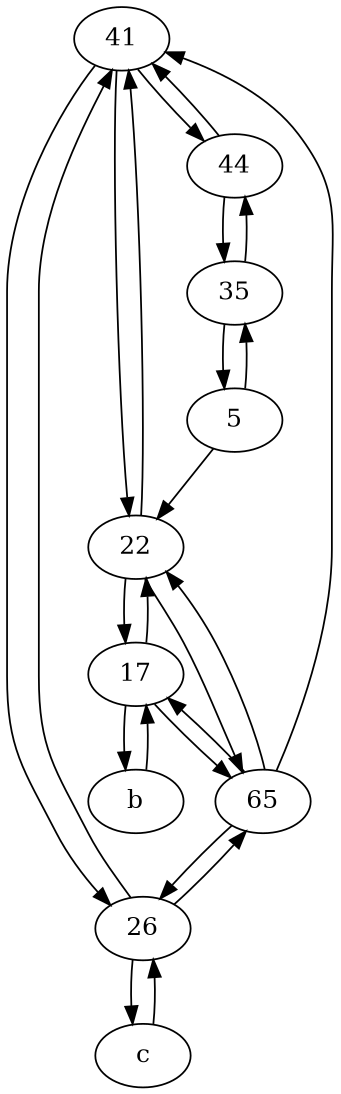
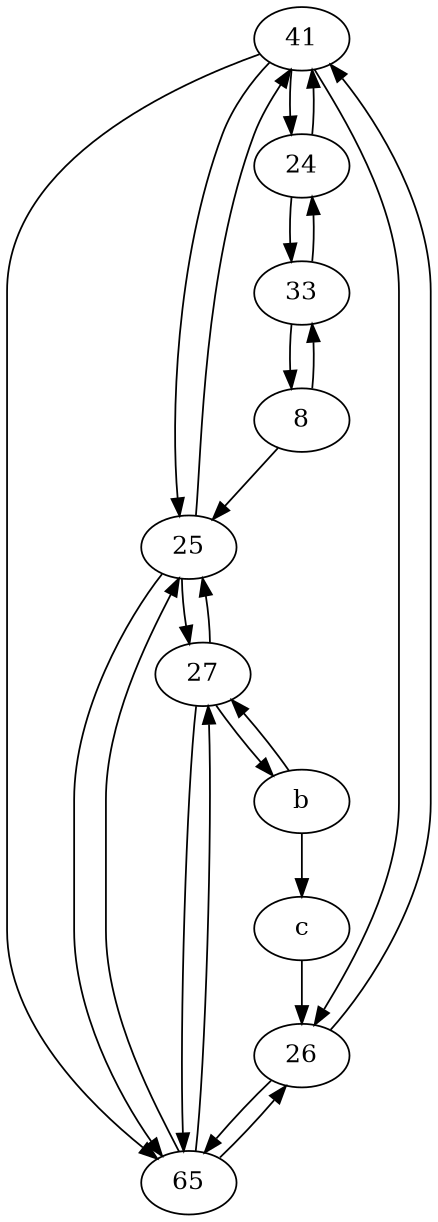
(235, 166) -> (302, 166)
(235, 293) -> (302, 293)
(332, 382) -> (7, 559)
(235, 420) -> (302, 420)
(136, 547) -> (189, 547)
(136, 674) -> (203, 674)
(131, 983) -> (302, 856)
